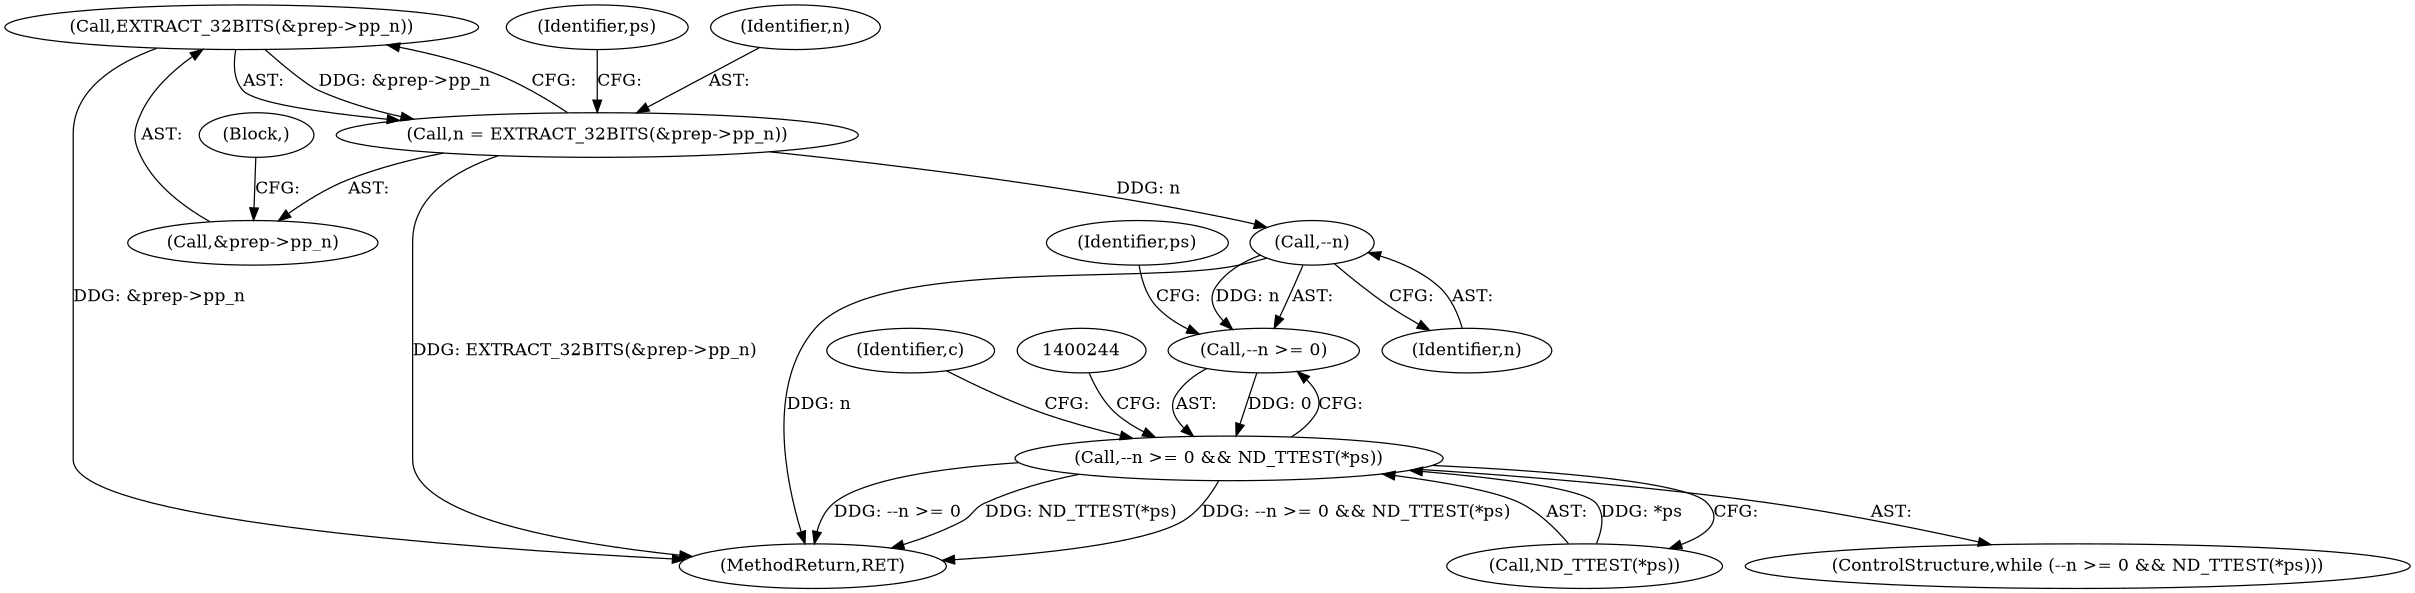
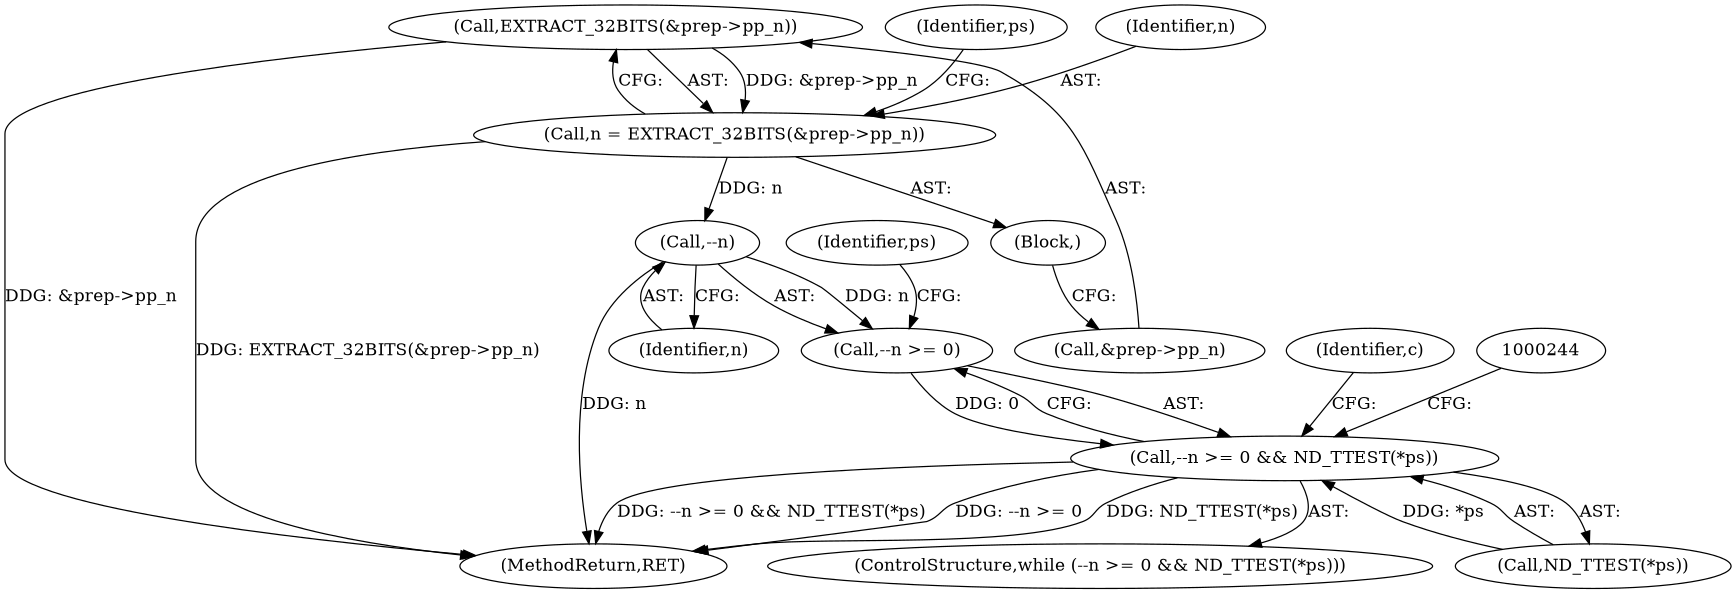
(362, 174) -> (895, 190)
(1082, 351) -> (1541, 351)
(1739, 512) -> (1603, 512)
